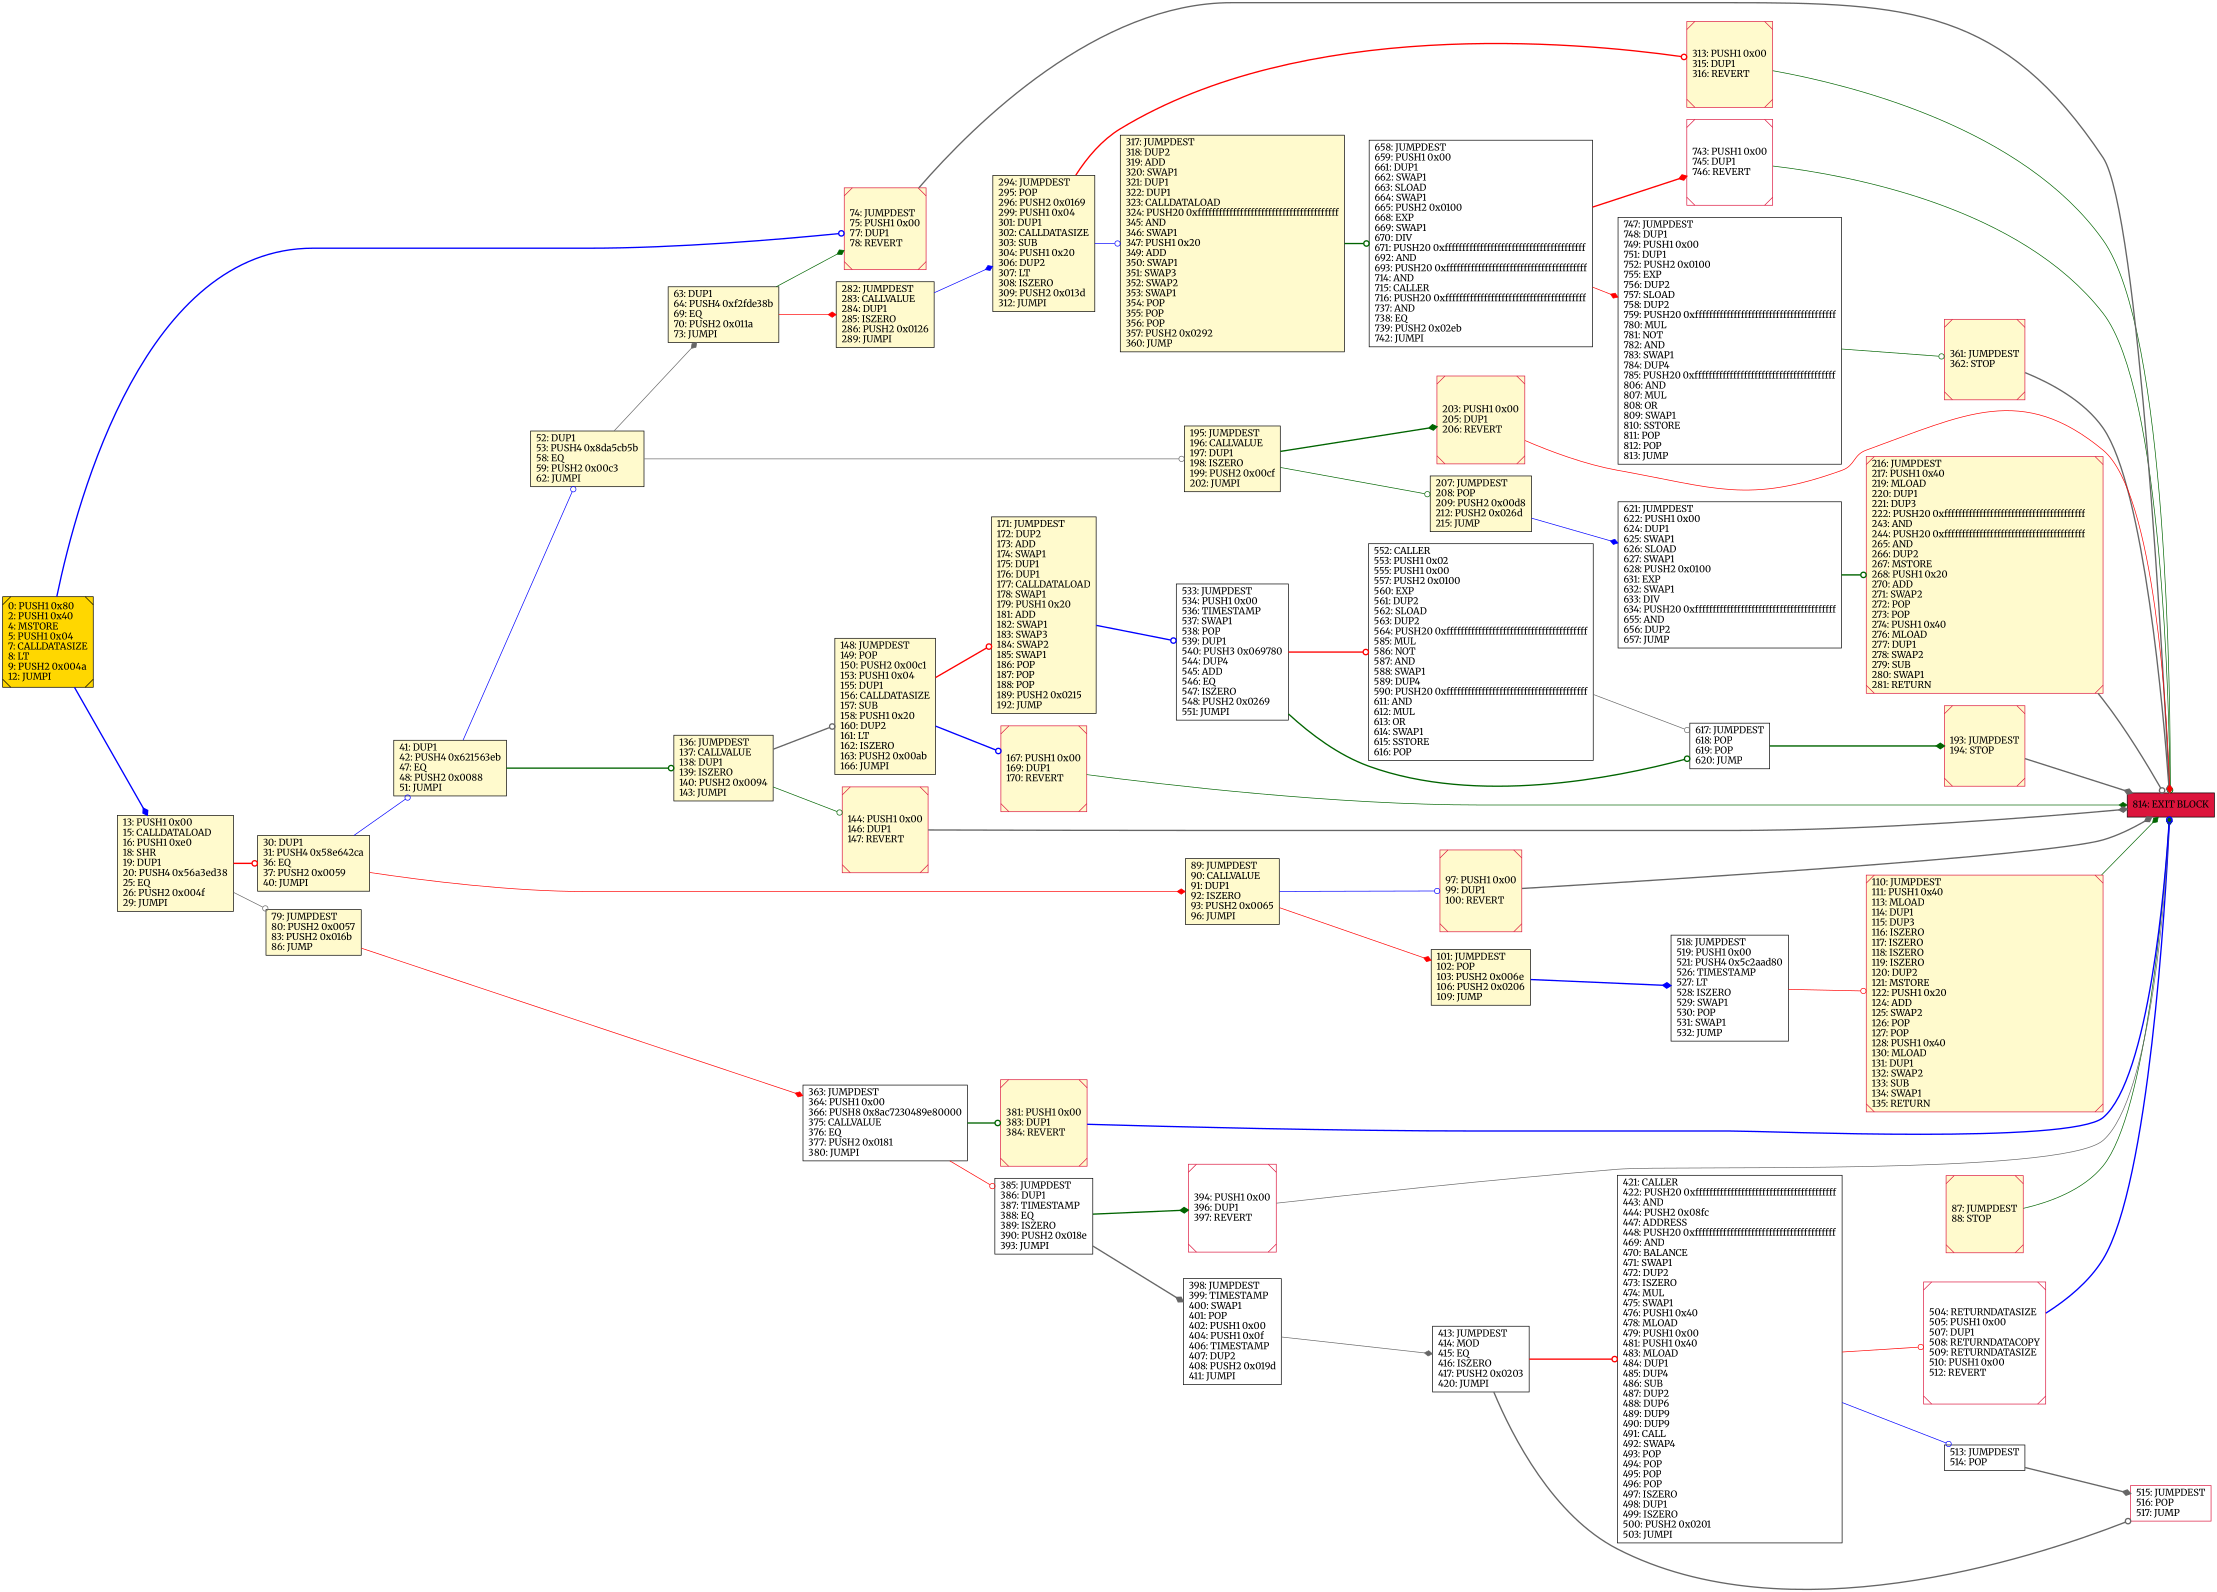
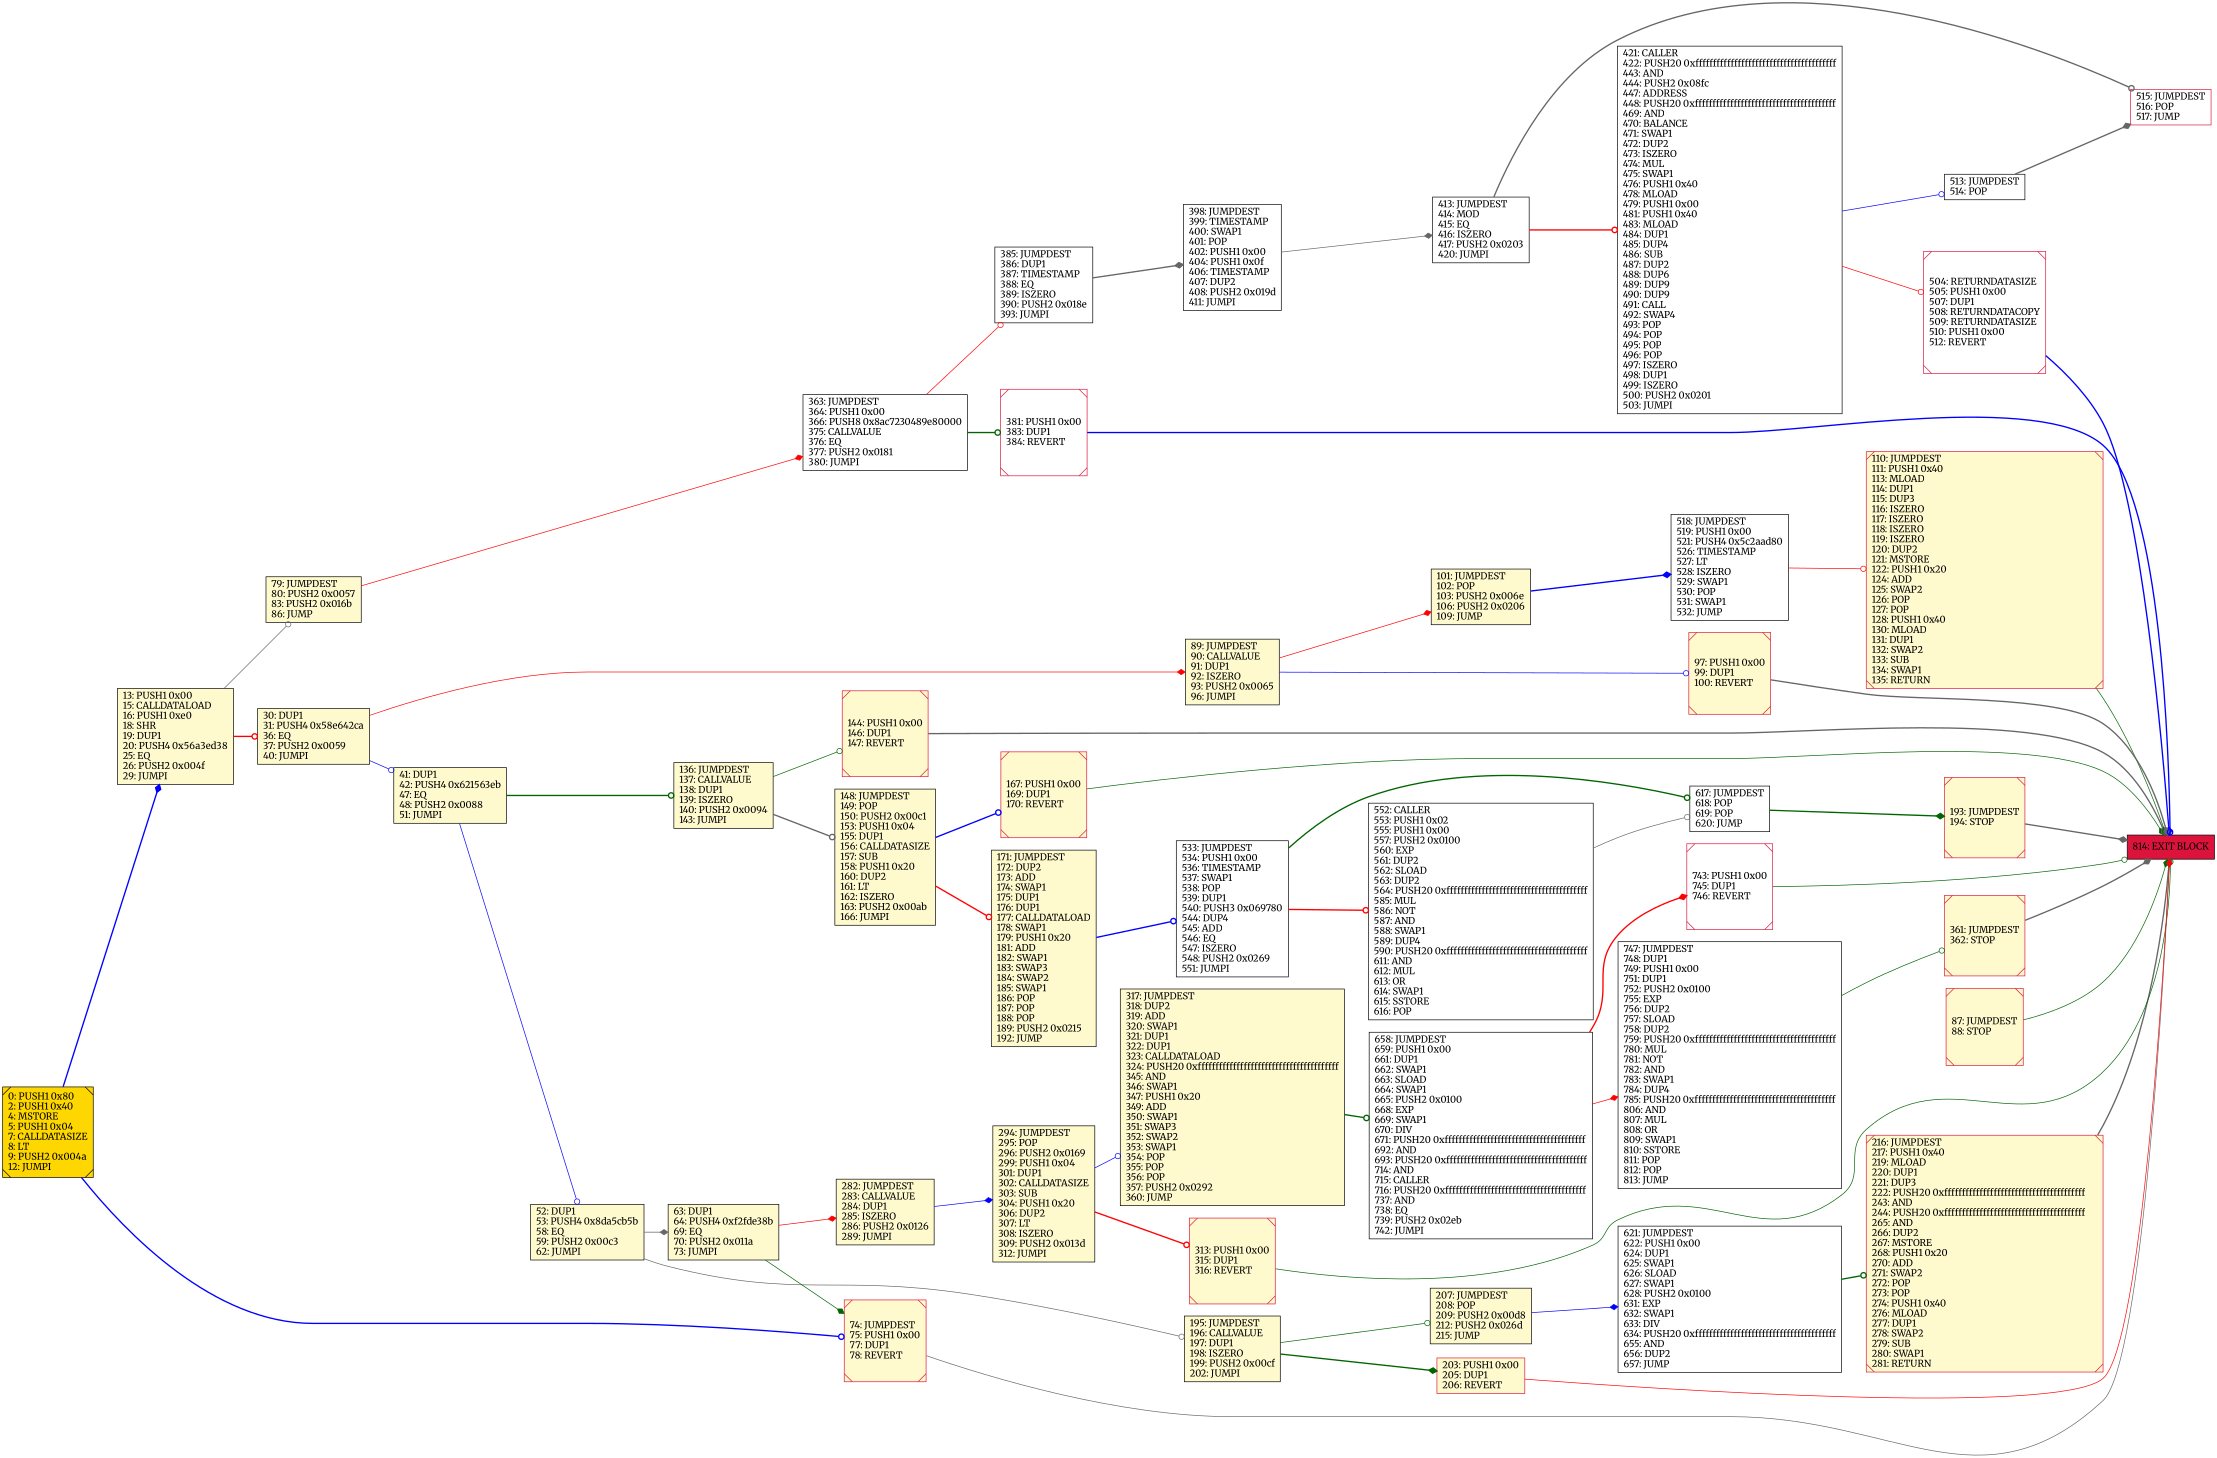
(1824, 5) -> (1790, 1421)
(1481, 420) -> (1481, 1376)
(1044, 1123) -> (1044, 432)
(1232, 1208) -> none
